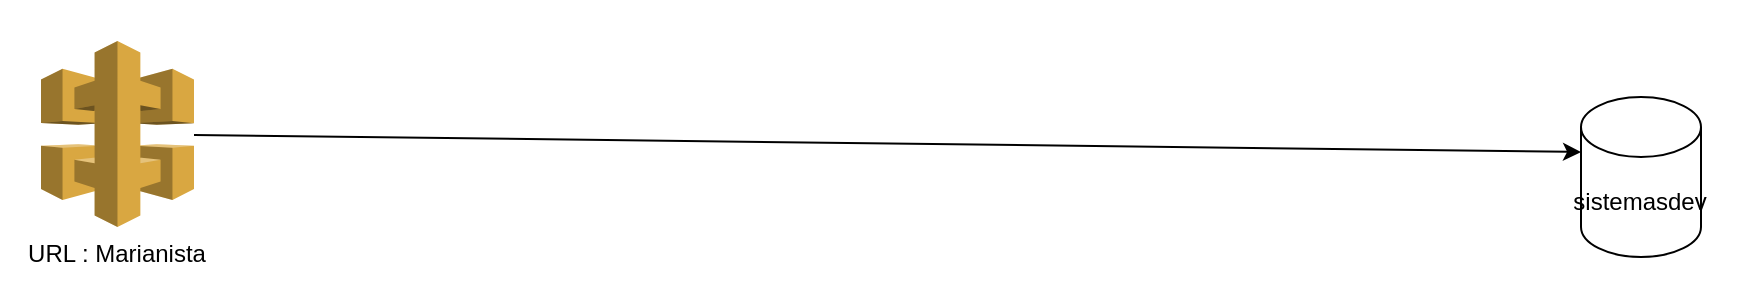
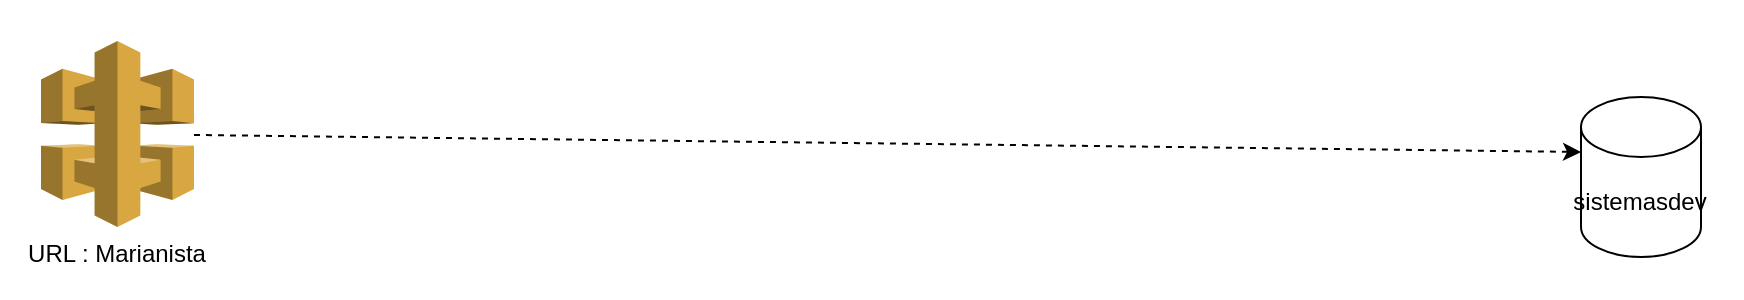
(879, 143) -> (879, 143)
